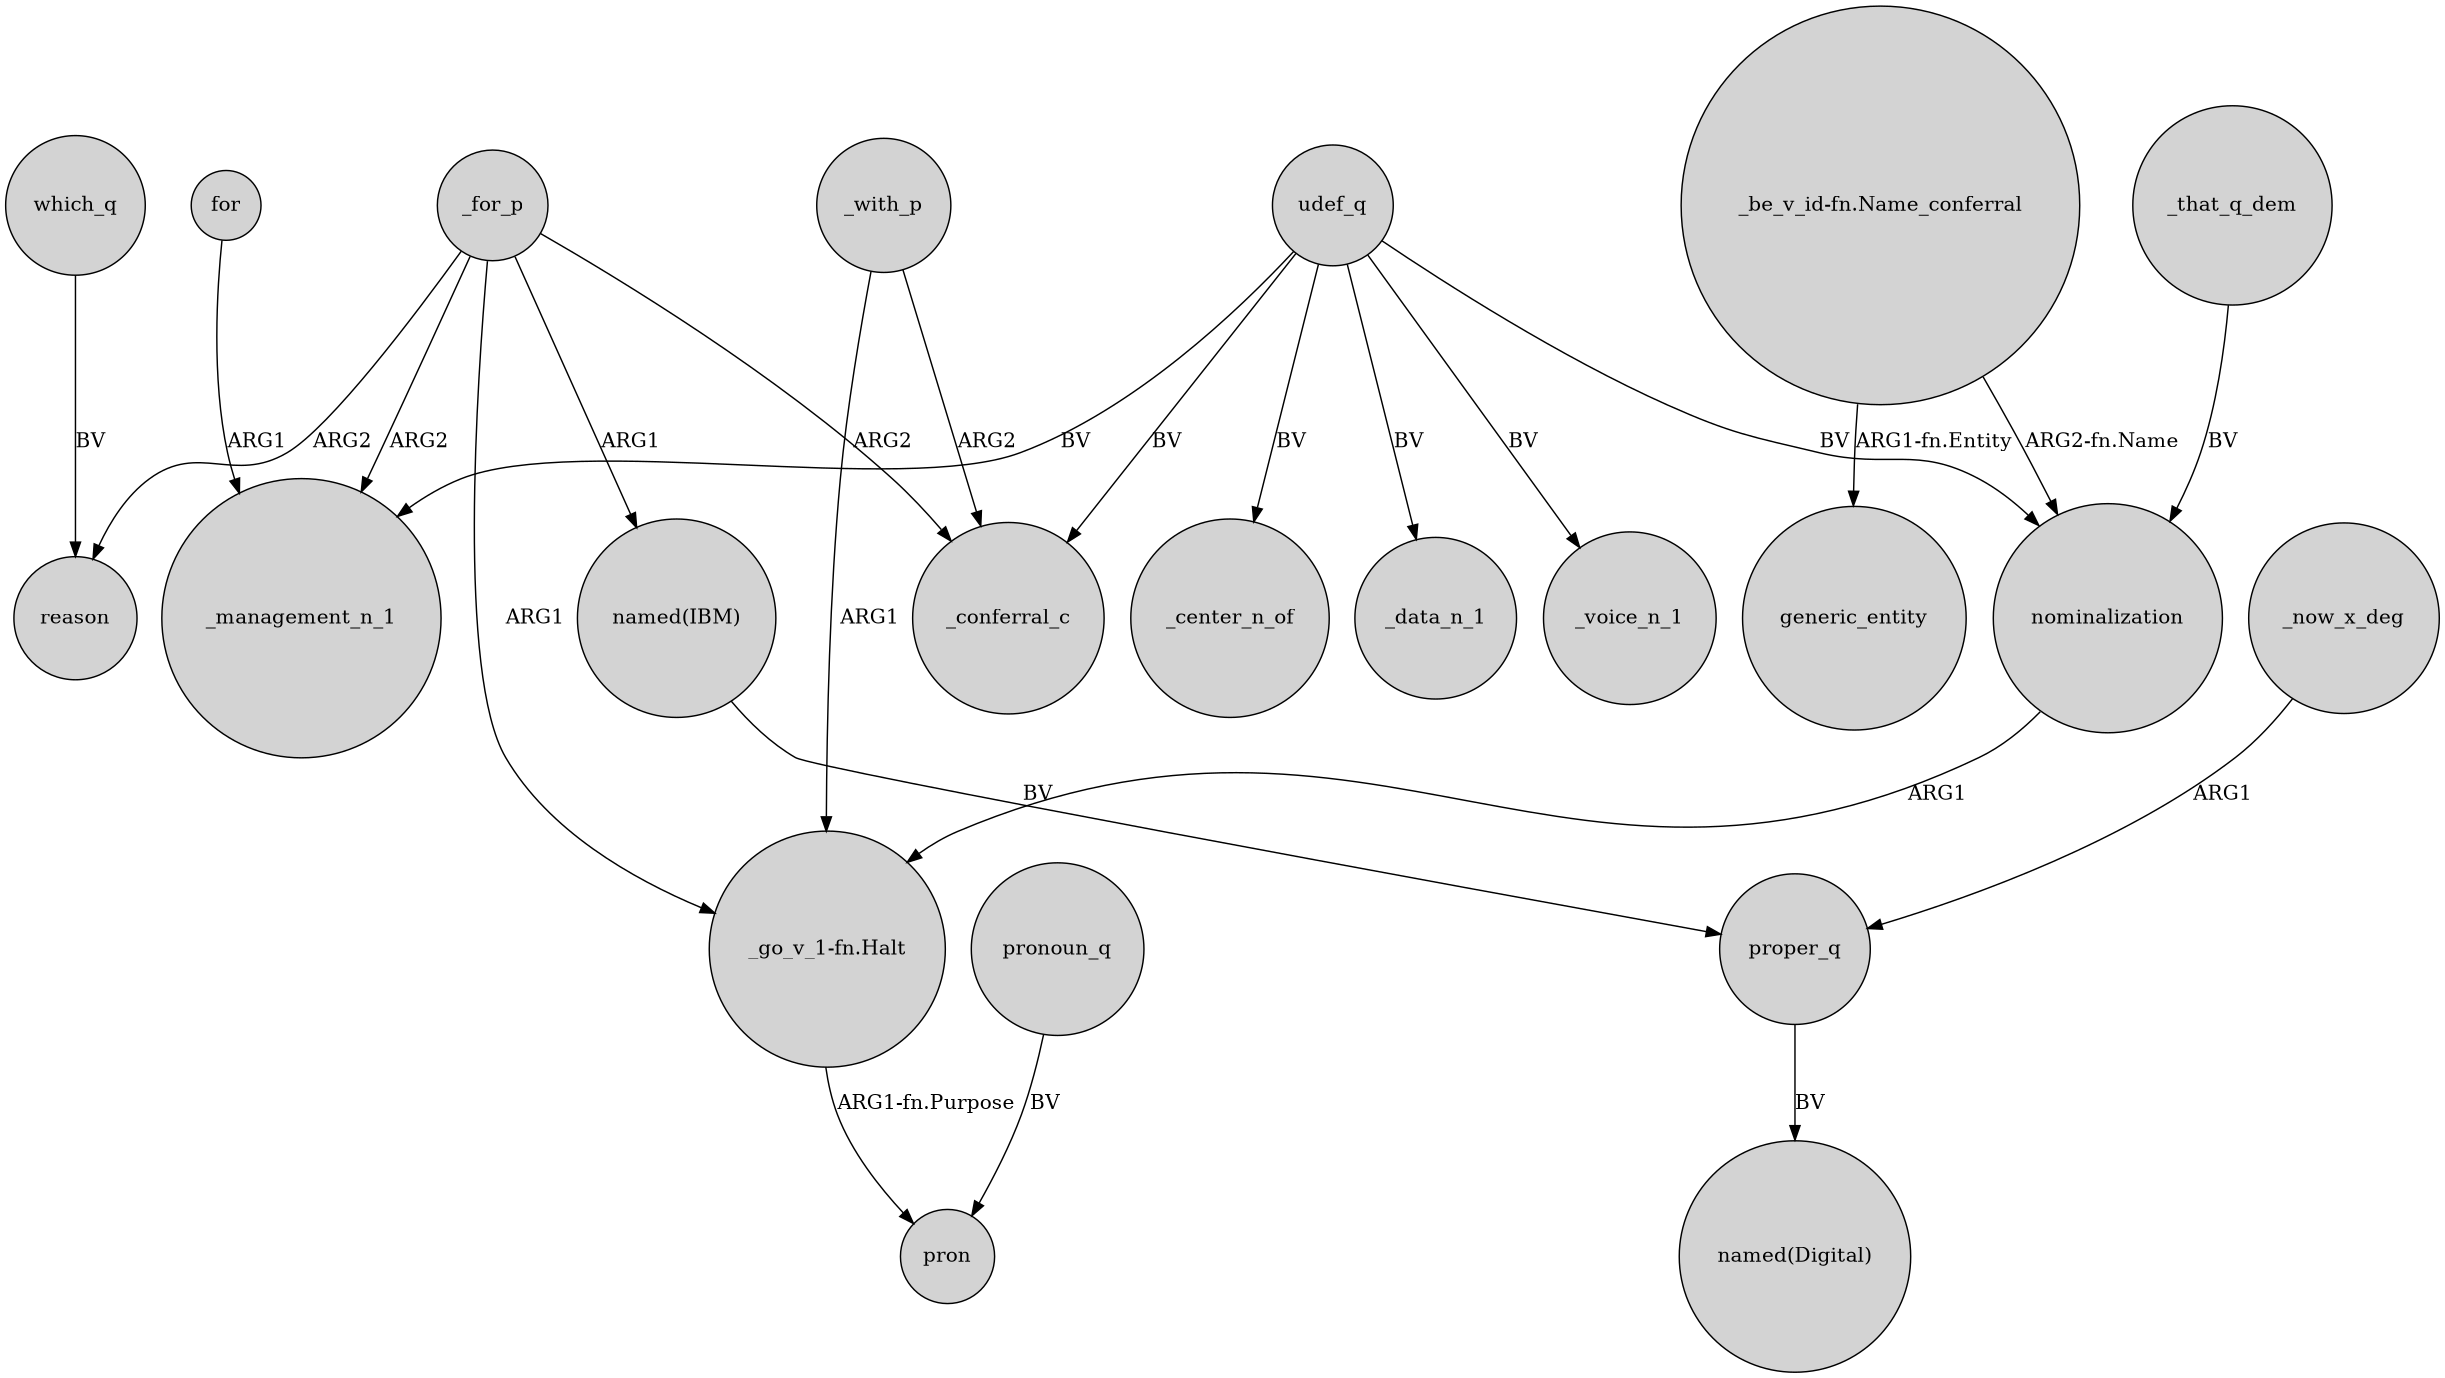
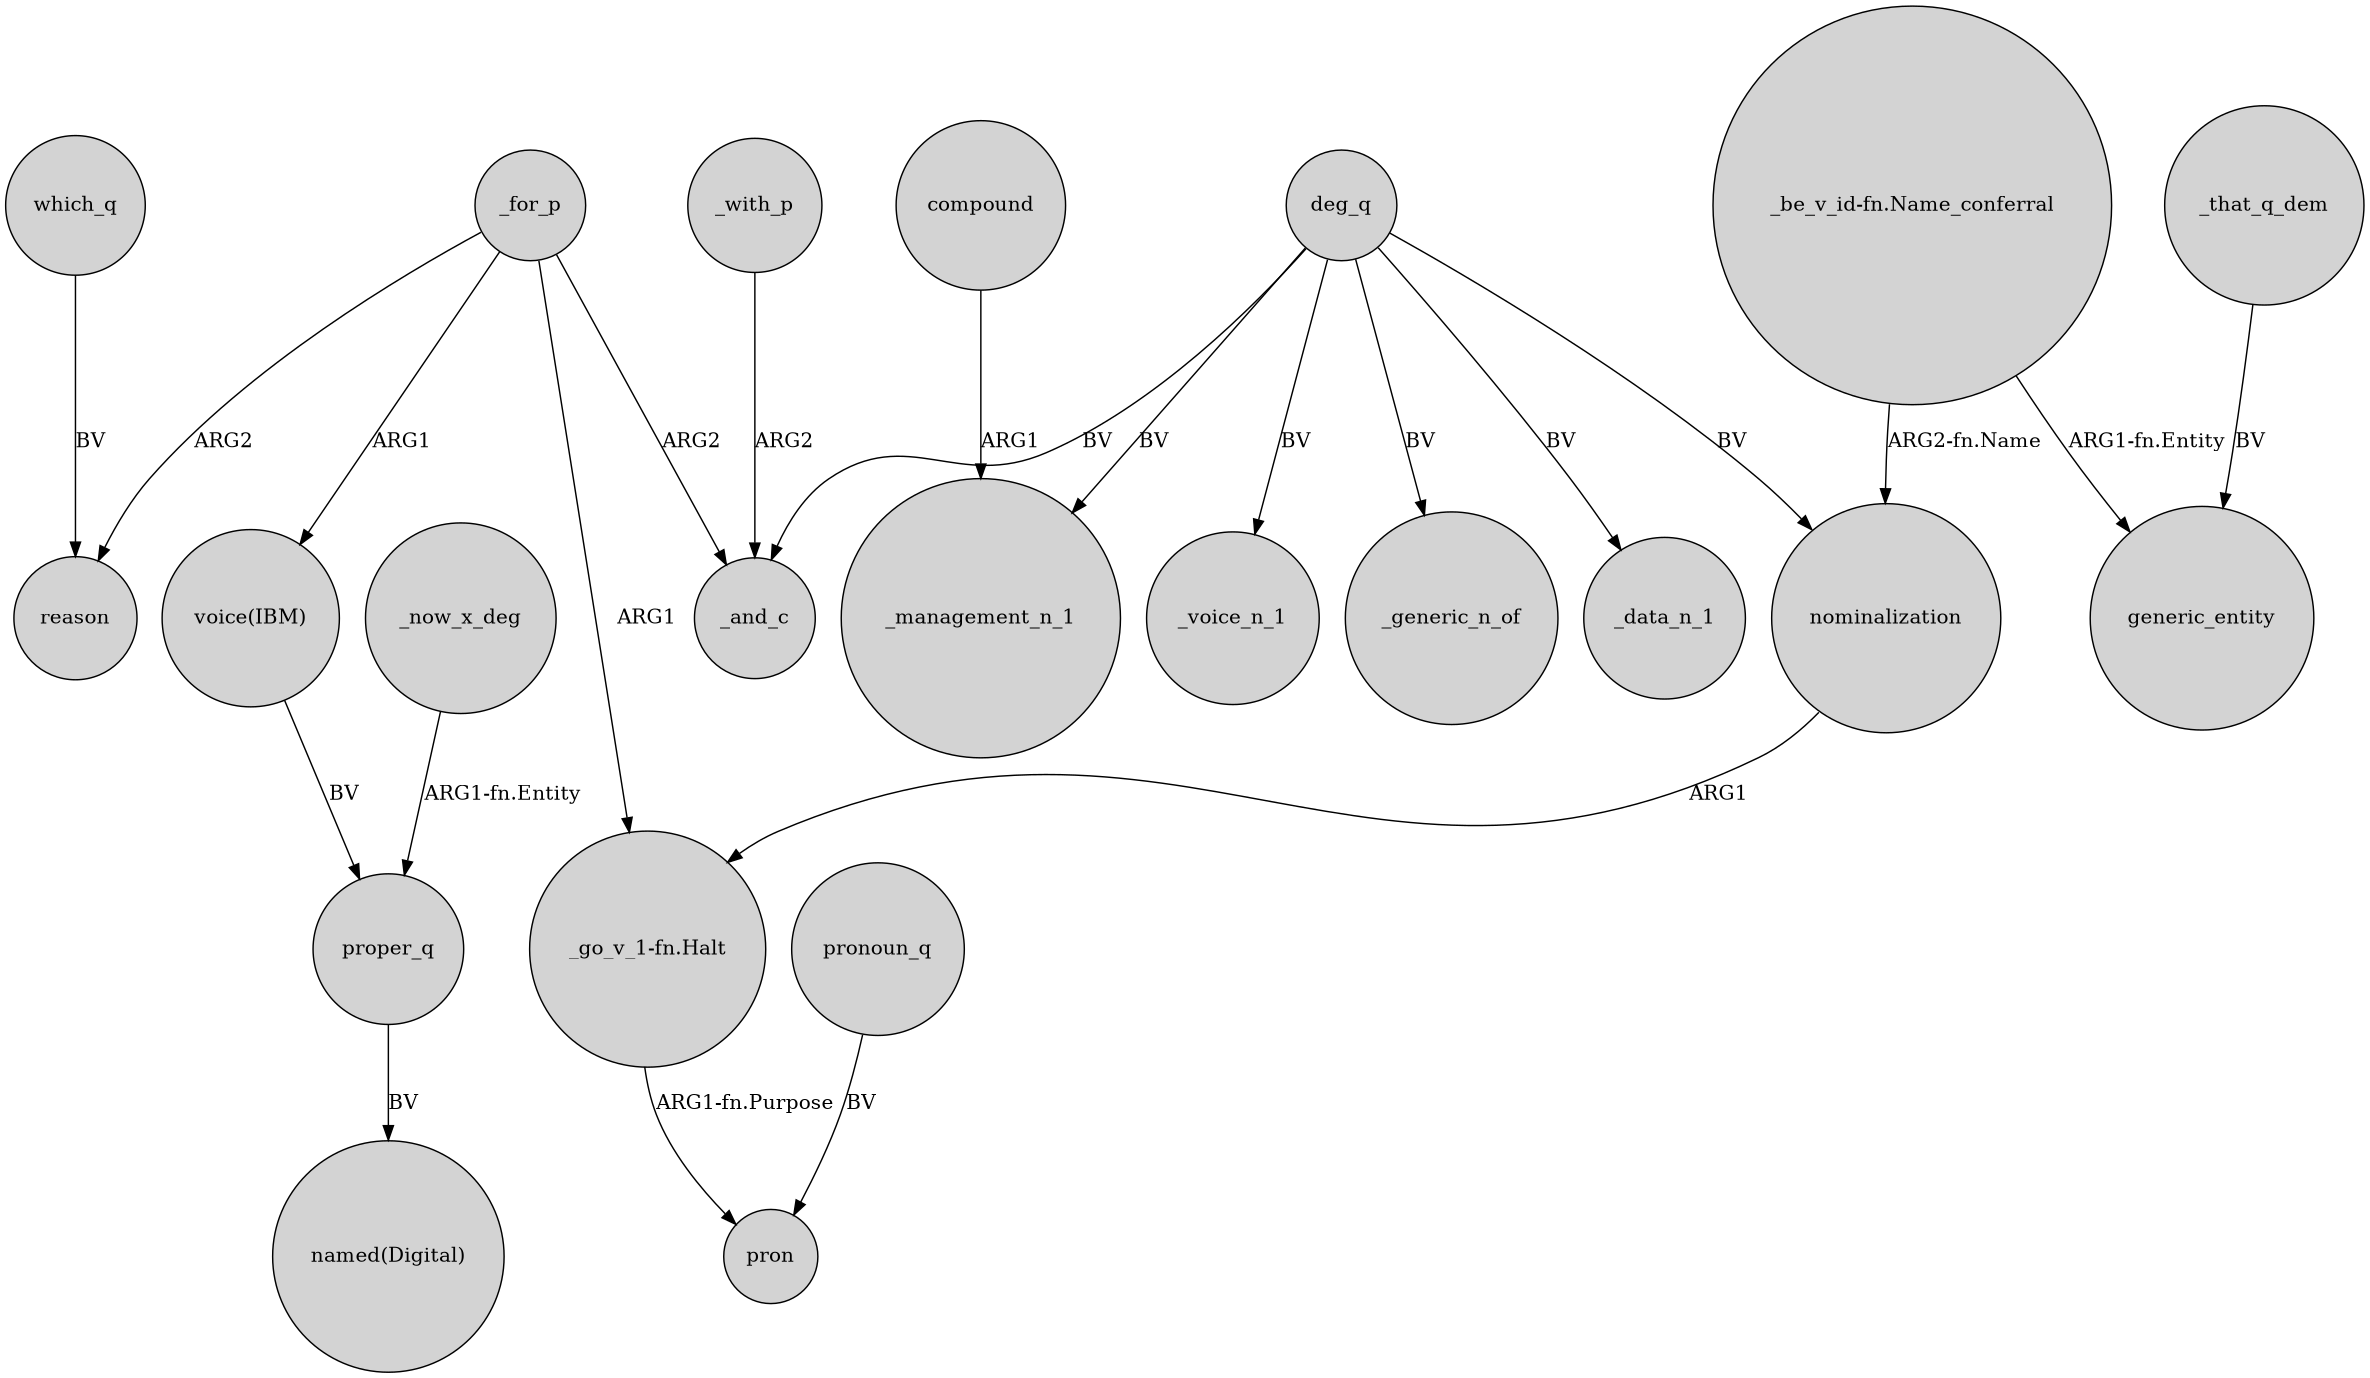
(226, 205) -> (981, 205)
(1333, 205) -> (1342, 205)
(419, 368) -> none
(2213, 409) -> (2240, 399)
(835, 543) -> none
(677, 618) -> (251, 618)
(1008, 618) -> (755, 618)
(1230, 618) -> (1452, 618)
(2223, 795) -> (504, 795)
